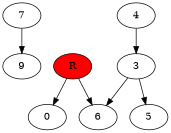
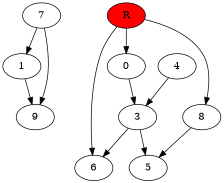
none -> (22, 66)
none -> (131, 88)
none -> (202, 117)
